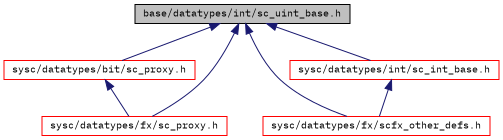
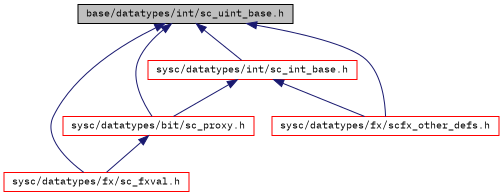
none -> (201, 101)
(134, 126) -> (96, 182)
